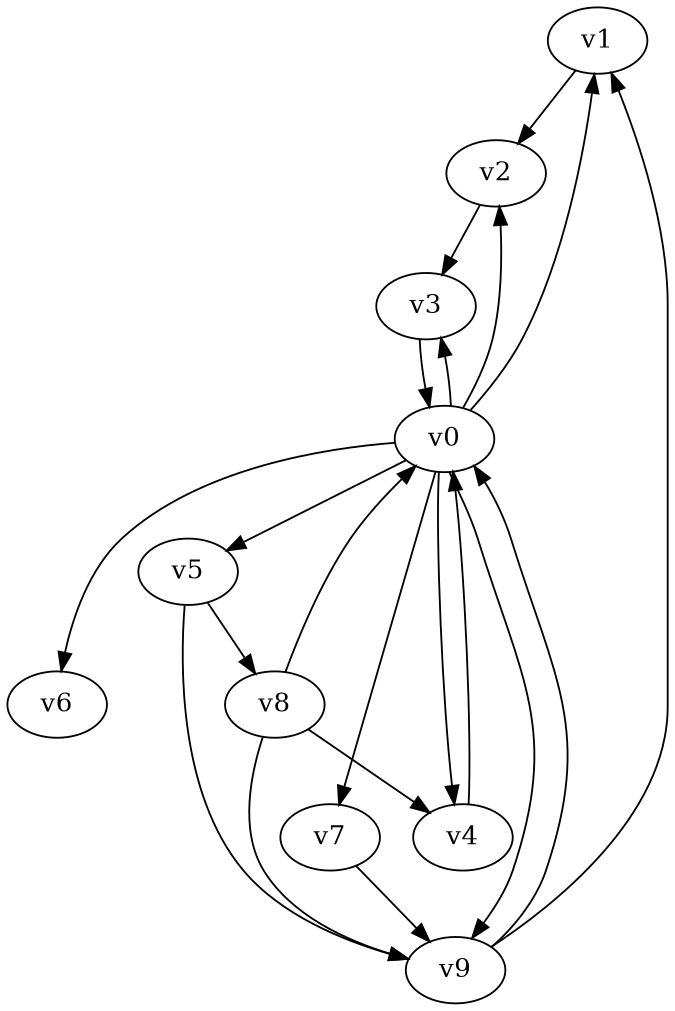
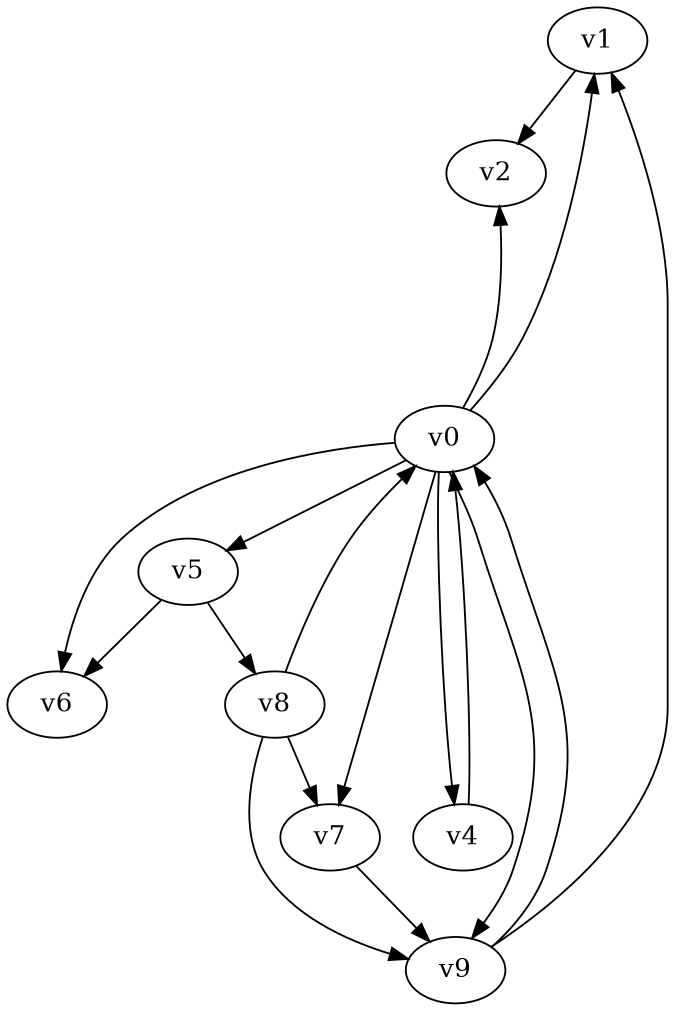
(426, 306) -> none
(364, 768) -> (299, 763)
(216, 825) -> (129, 632)
